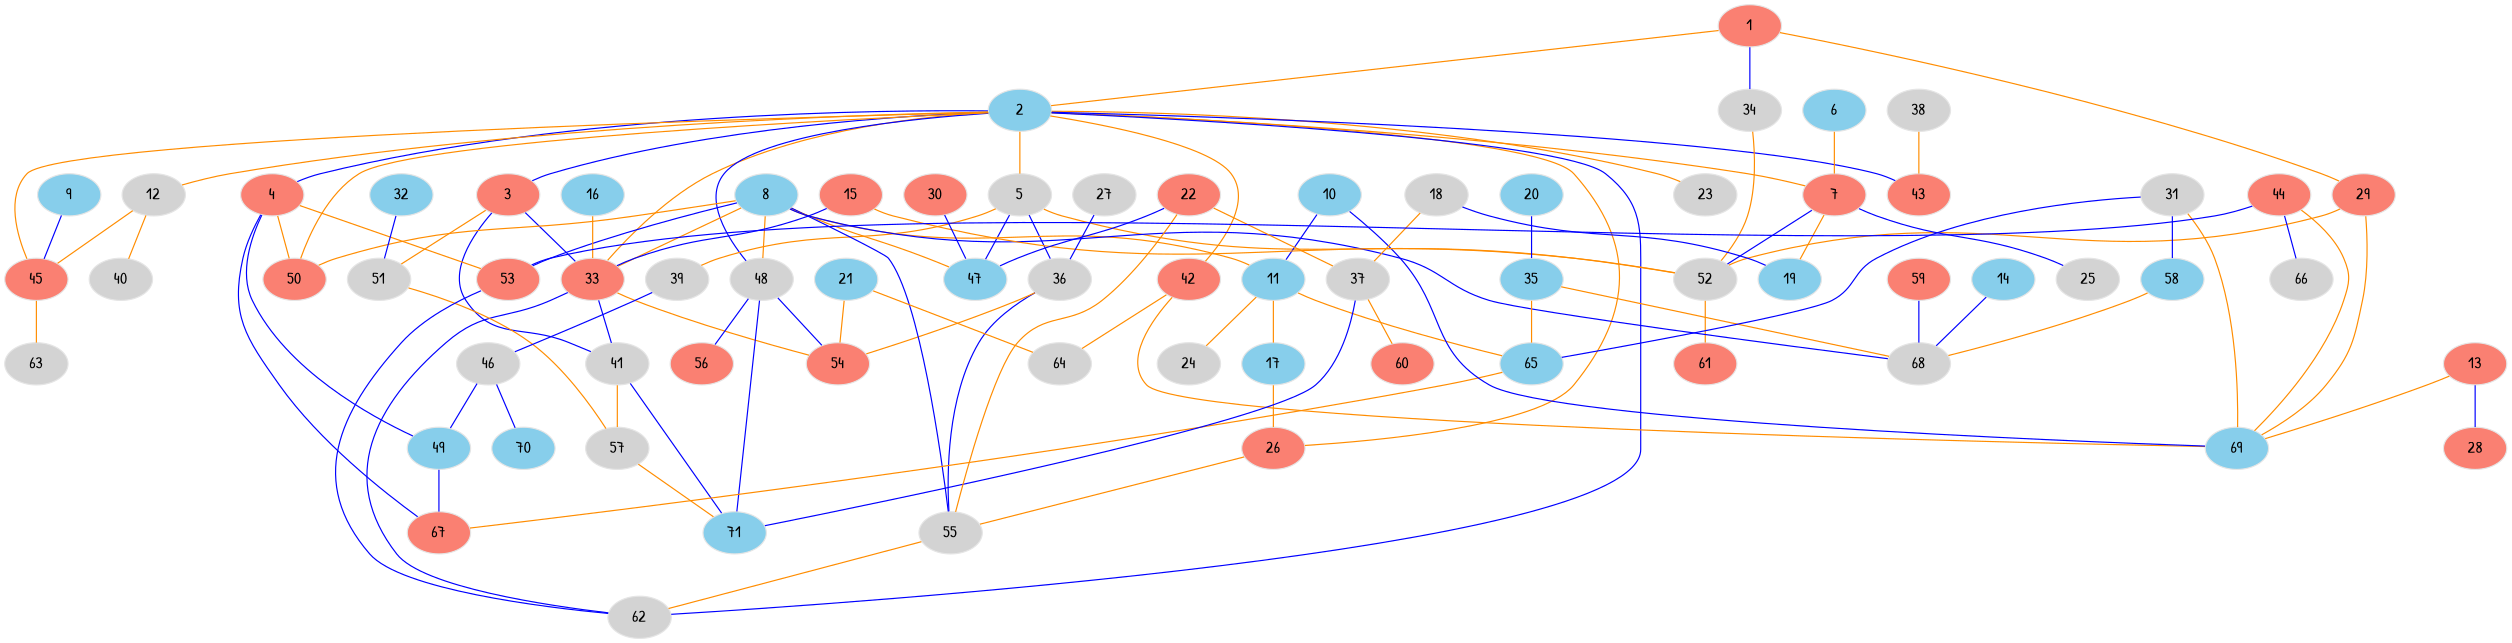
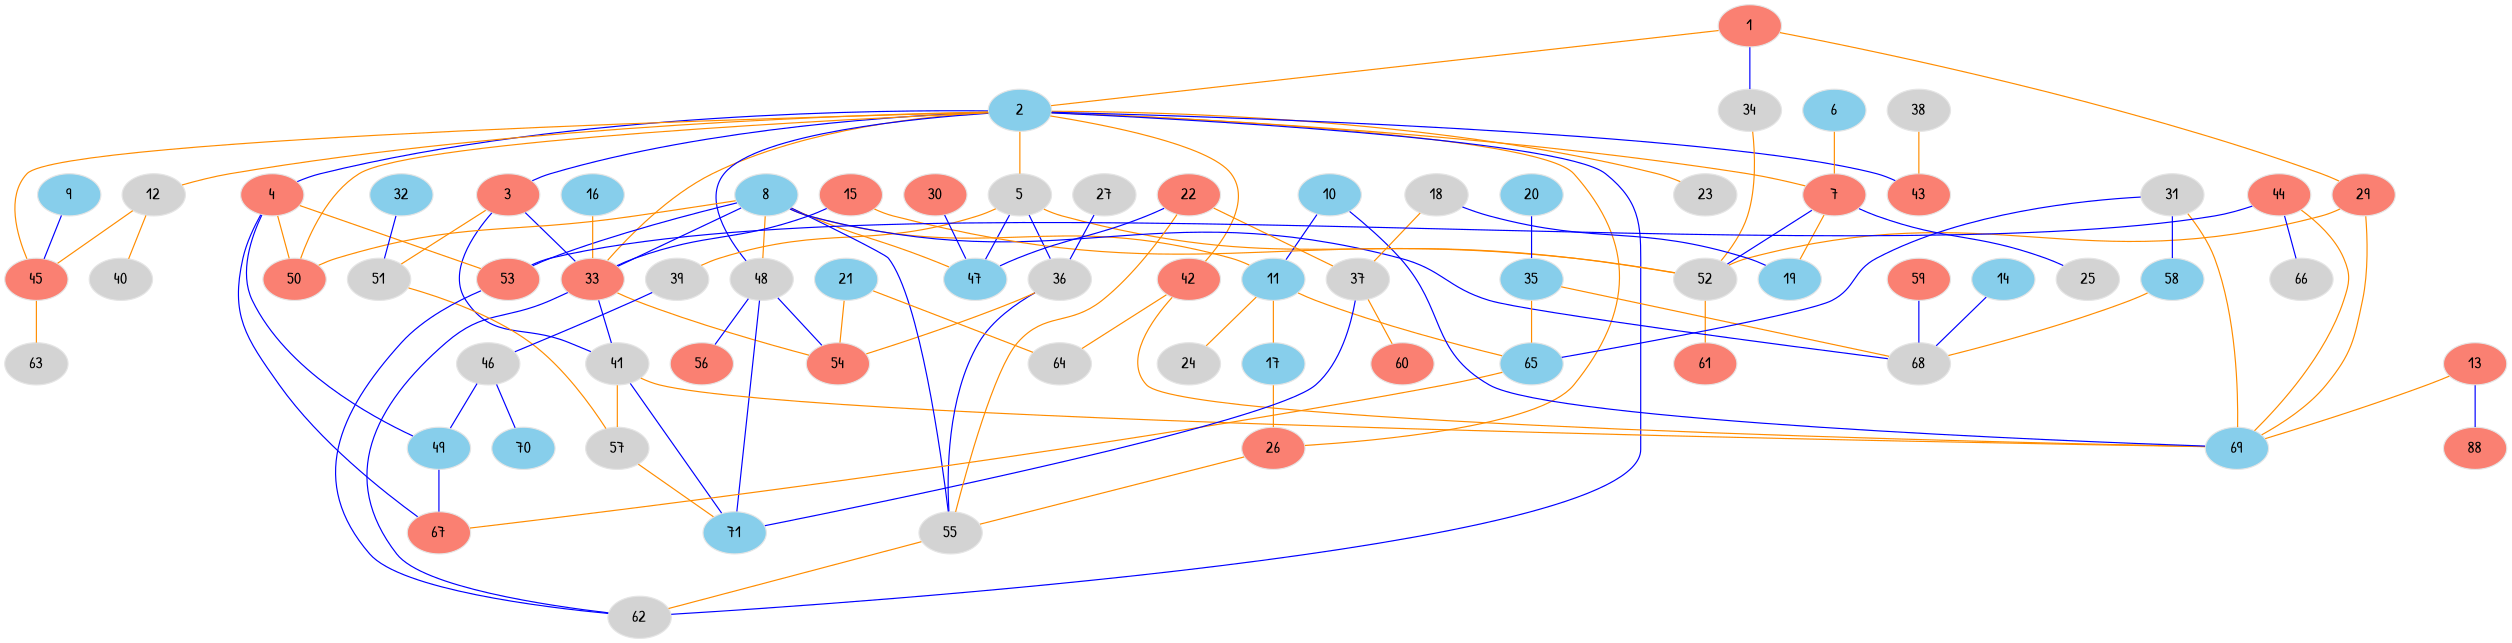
(698, 228) -> (698, 228)
none -> (1382, 428)
(2475, 448) -> (2475, 448)
